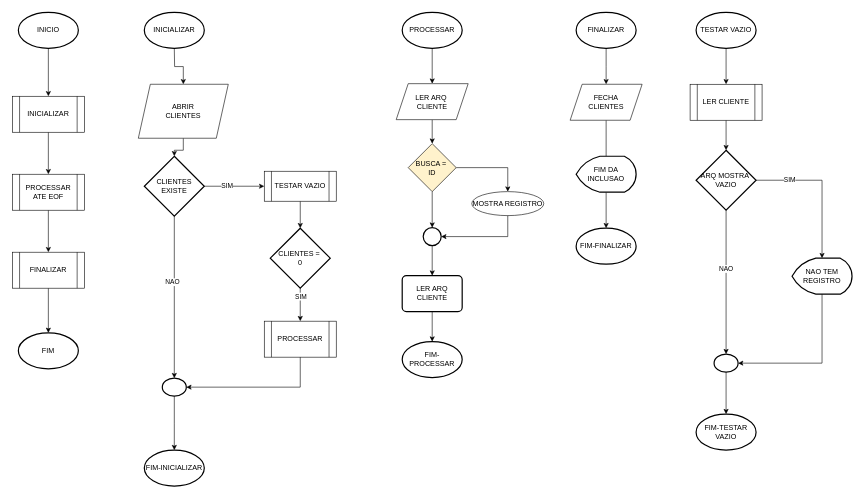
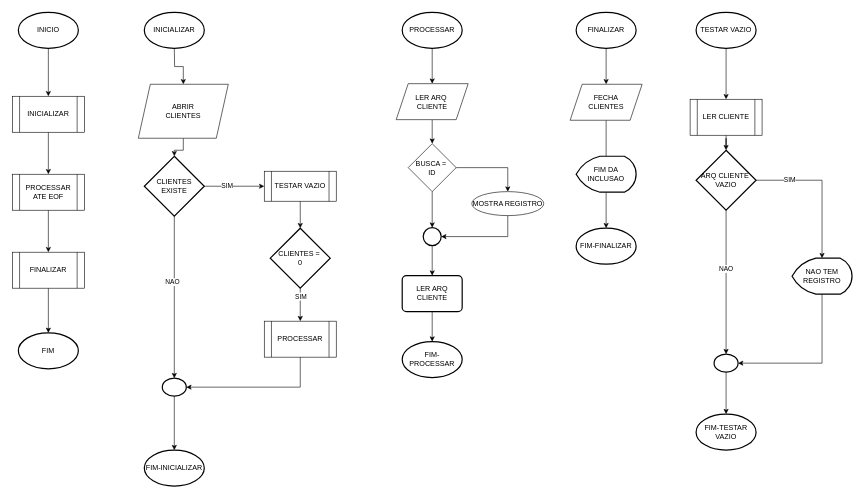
(726, 102) -> (726, 117)
(432, 168) -> (432, 168)
(726, 180) -> (726, 180)
